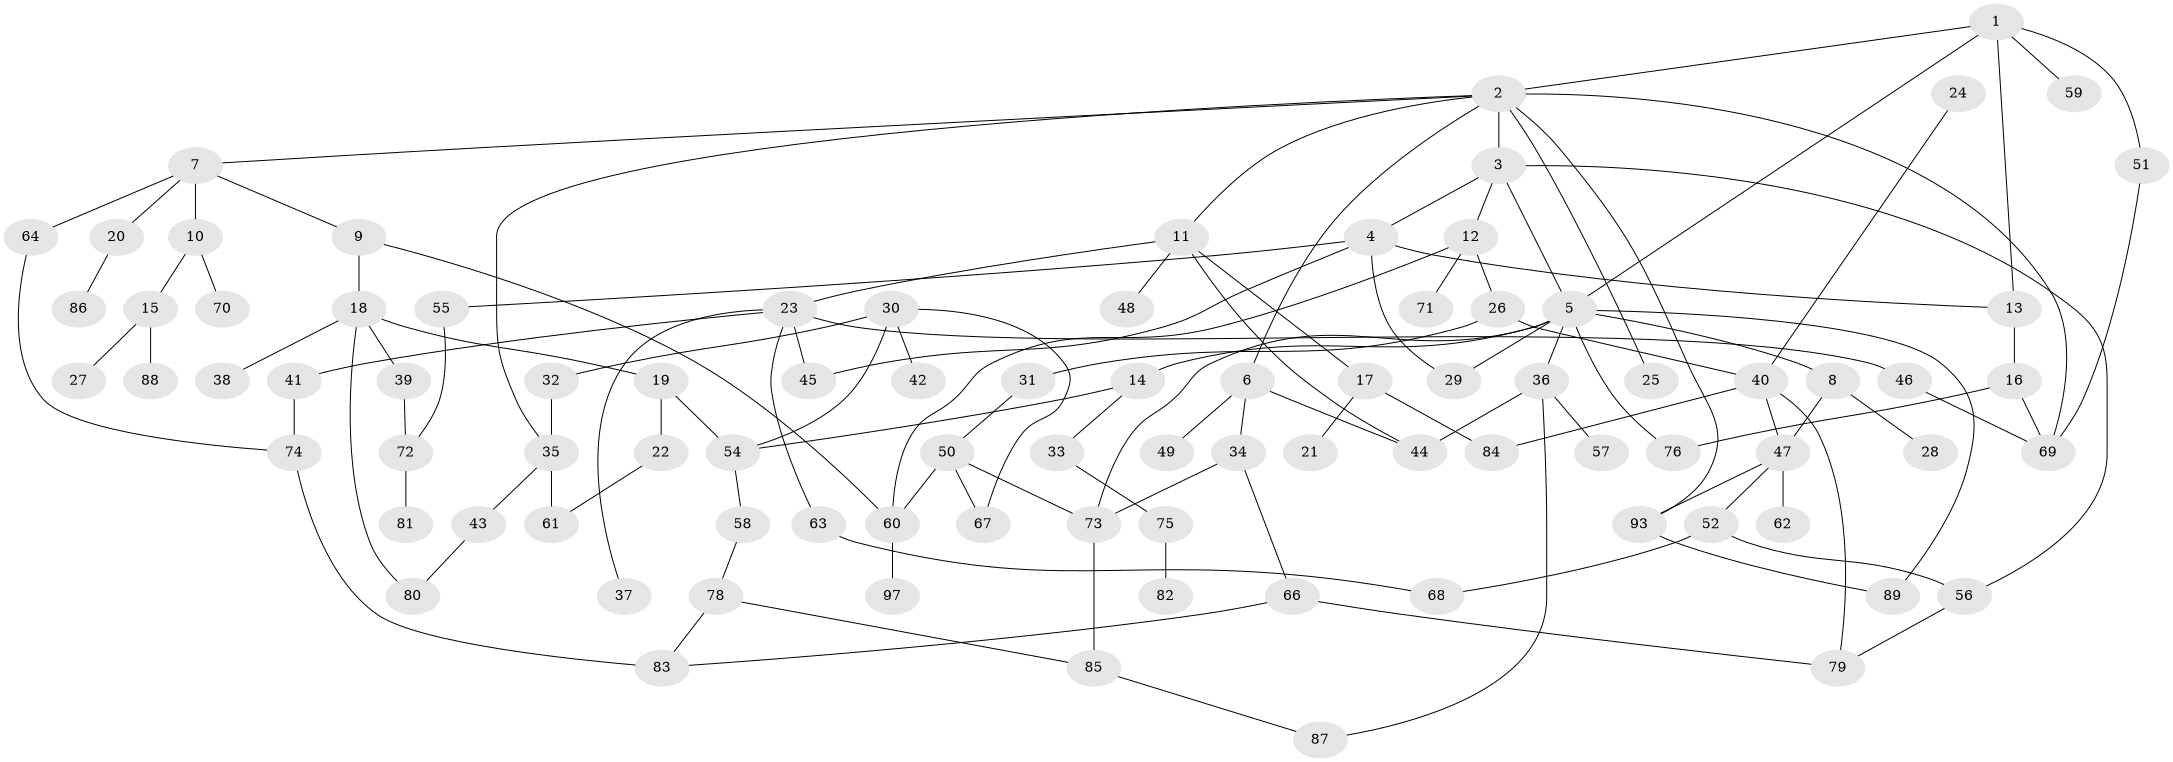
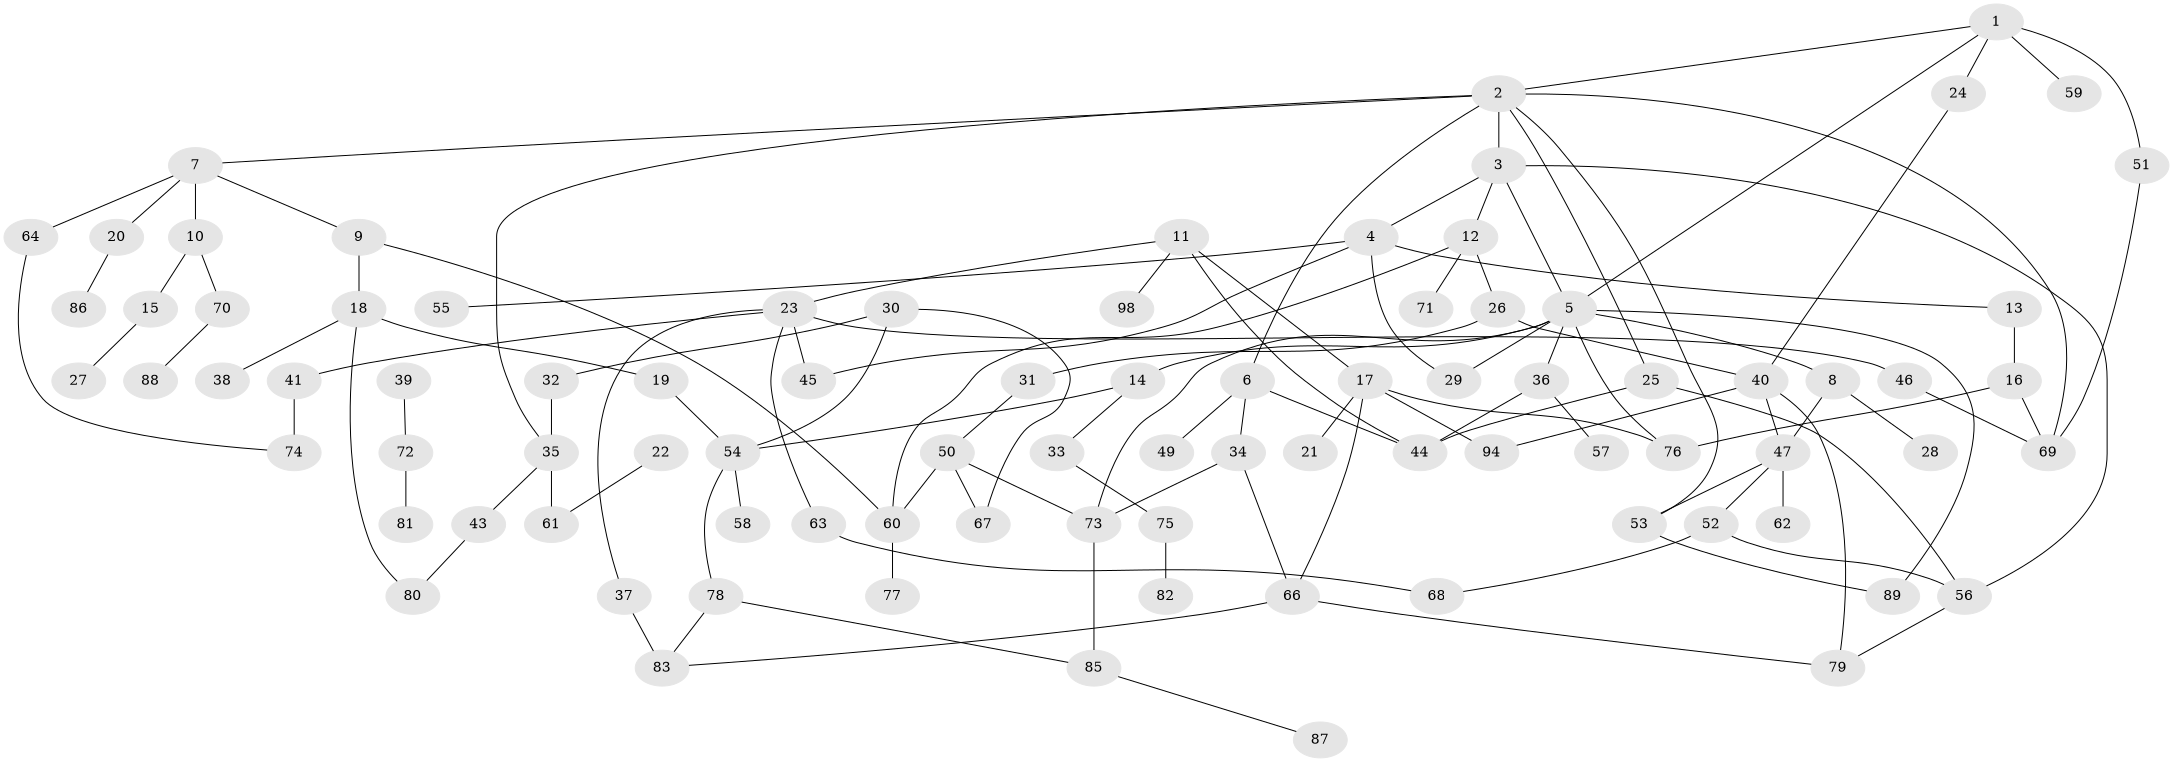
(1320, 131) -> none
(2005, 165) -> (1977, 58)
(1127, 309) -> (1127, 309)
(151, 345) -> (187, 345)
(381, 345) -> none
(918, 381) -> none
(443, 385) -> none
none -> (1542, 410)
none -> (1501, 412)
(661, 417) -> none
none -> (1839, 449)
(1492, 453) -> (1492, 453)
none -> (1339, 492)
(1639, 525) -> (1639, 525)
(730, 560) -> (705, 523)
(893, 596) -> (893, 596)
(1543, 617) -> none
(422, 633) -> (643, 632)
